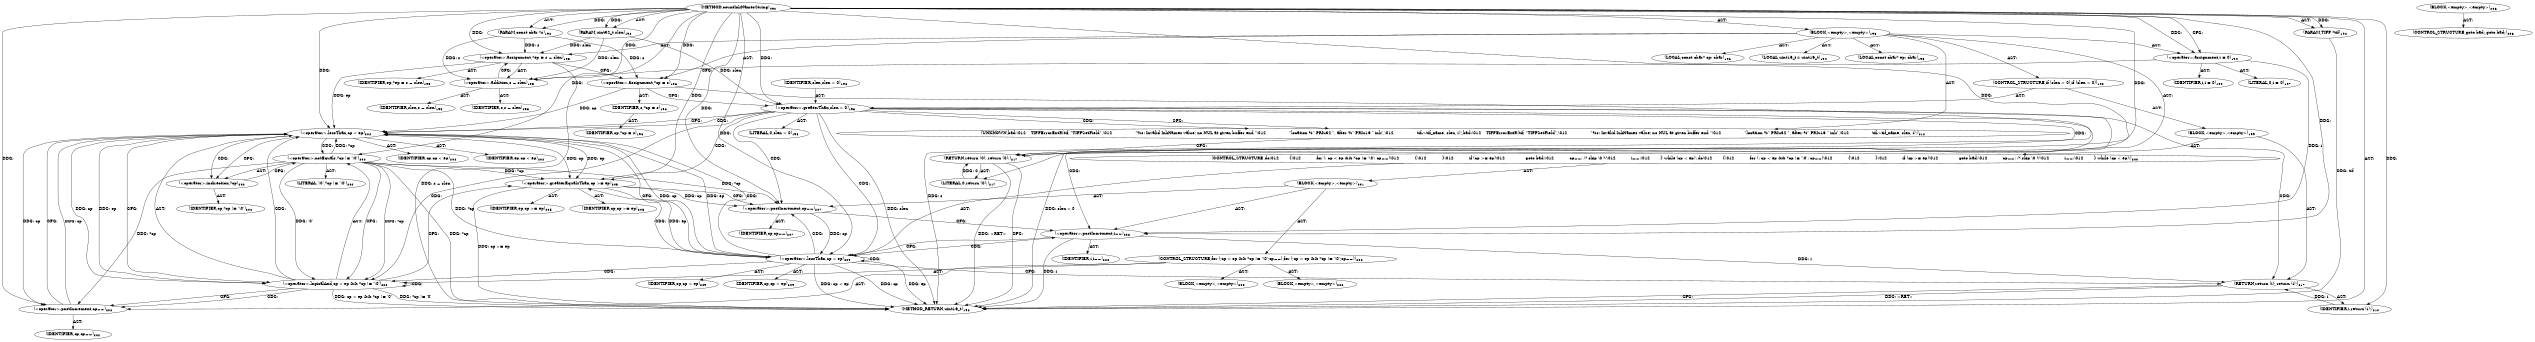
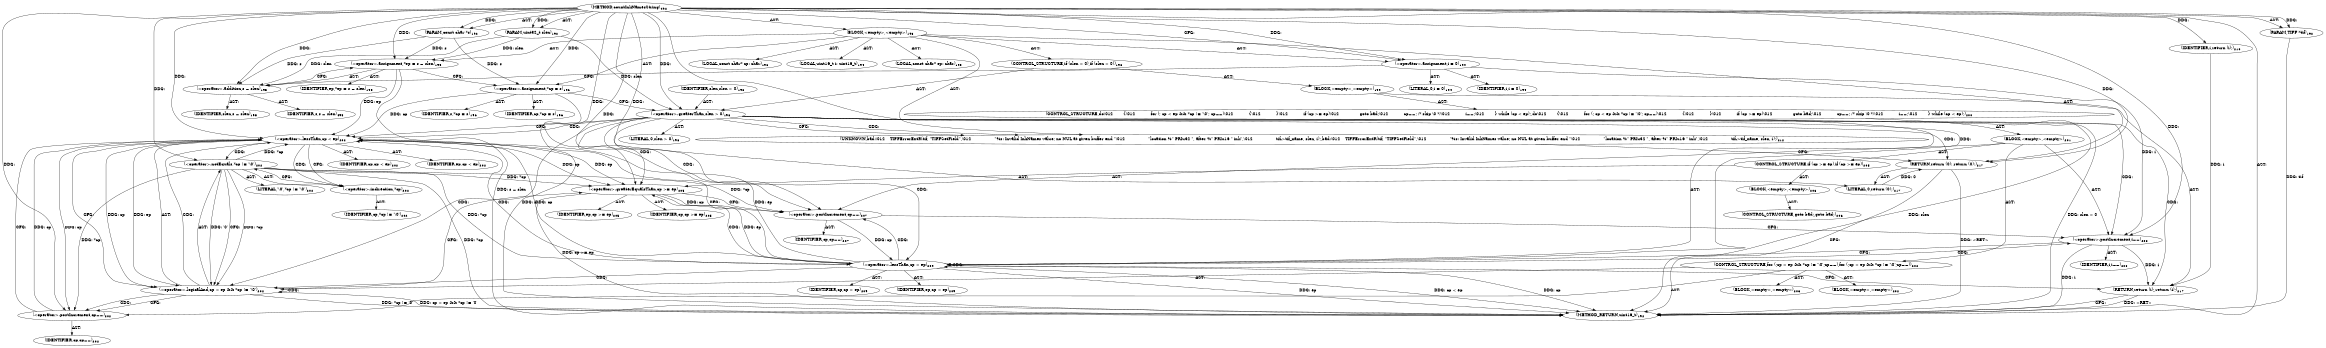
(2288, 83) -> (1449, 89)
(628, 120) -> (533, 100)
none -> (1812, 165)
(2325, 293) -> none
